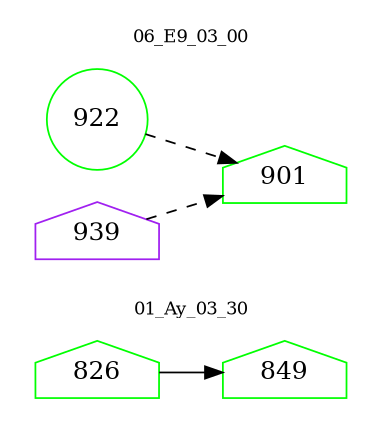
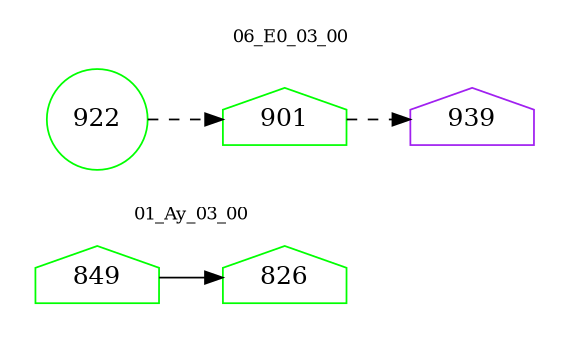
(191, 38) -> (291, 38)
(176, 210) -> (370, 119)
(191, 310) -> (191, 215)
(182, 372) -> (182, 278)
